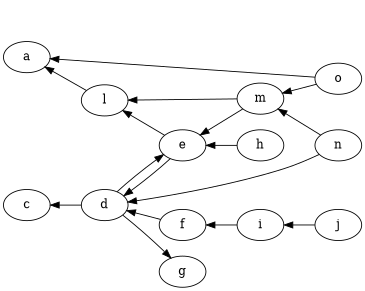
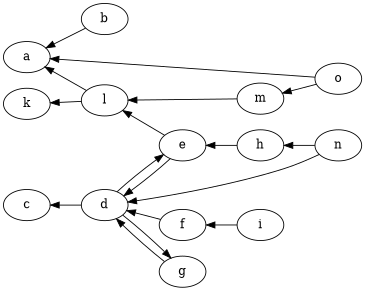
none -> (105, 19)
none -> (27, 104)
(225, 120) -> none
(303, 124) -> (304, 145)
(338, 225) -> none
none -> (143, 244)
